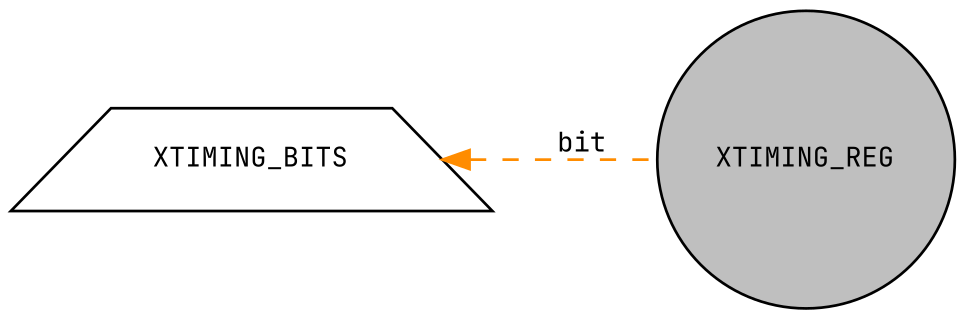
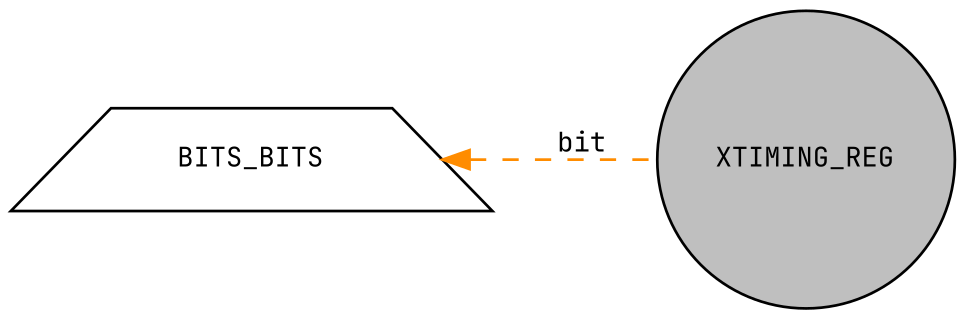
(252, 160) -> (252, 160)
